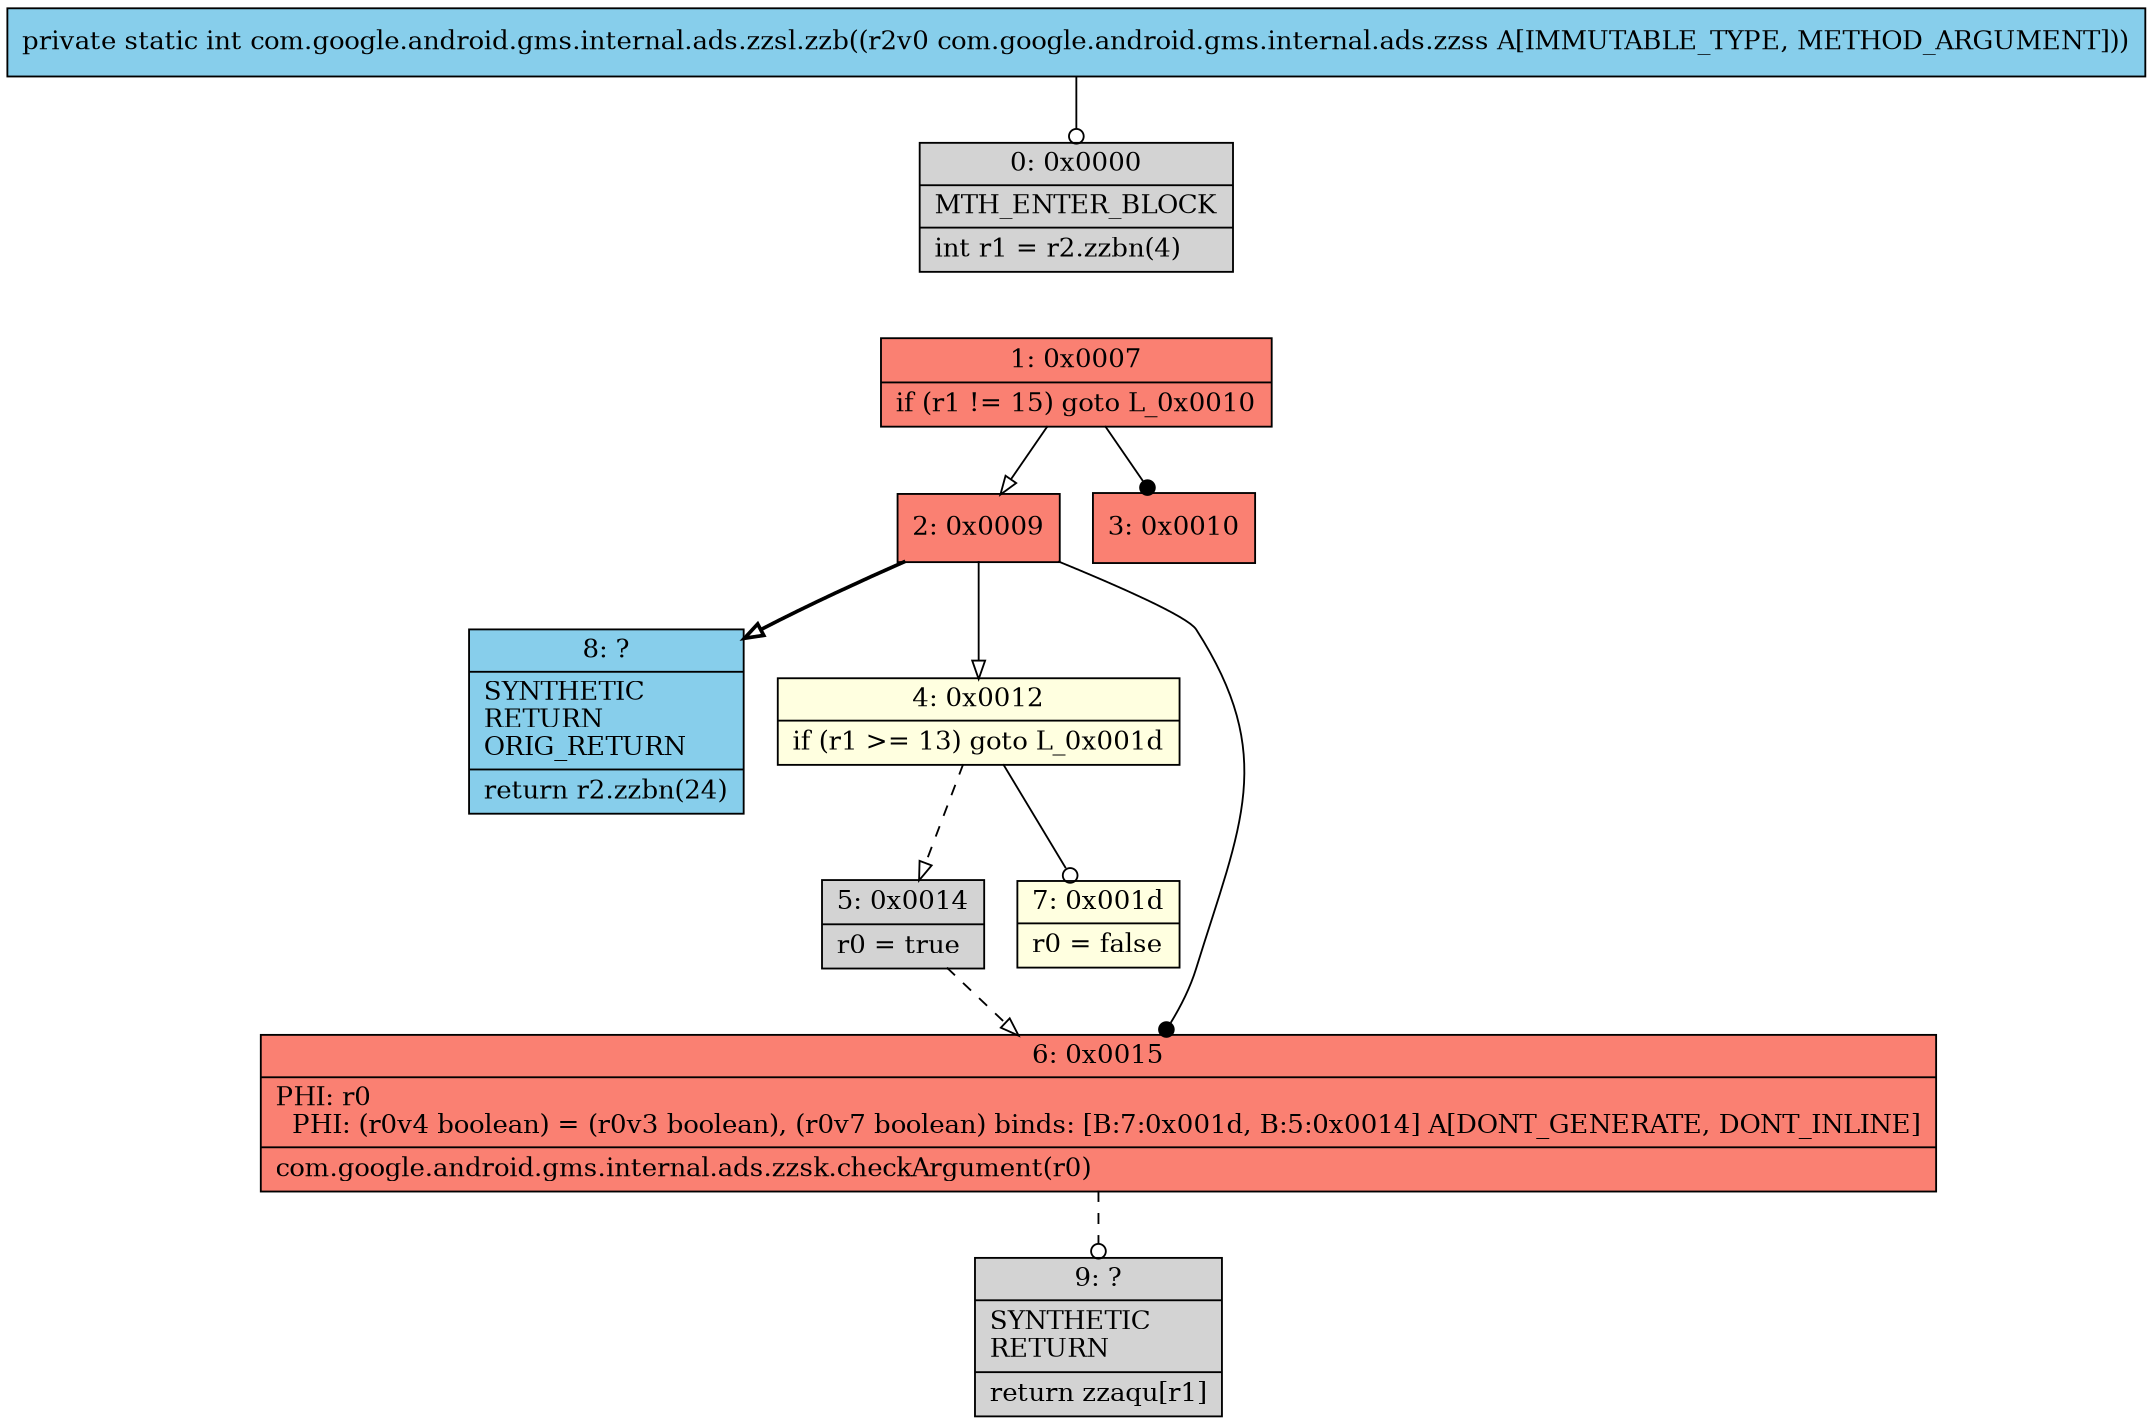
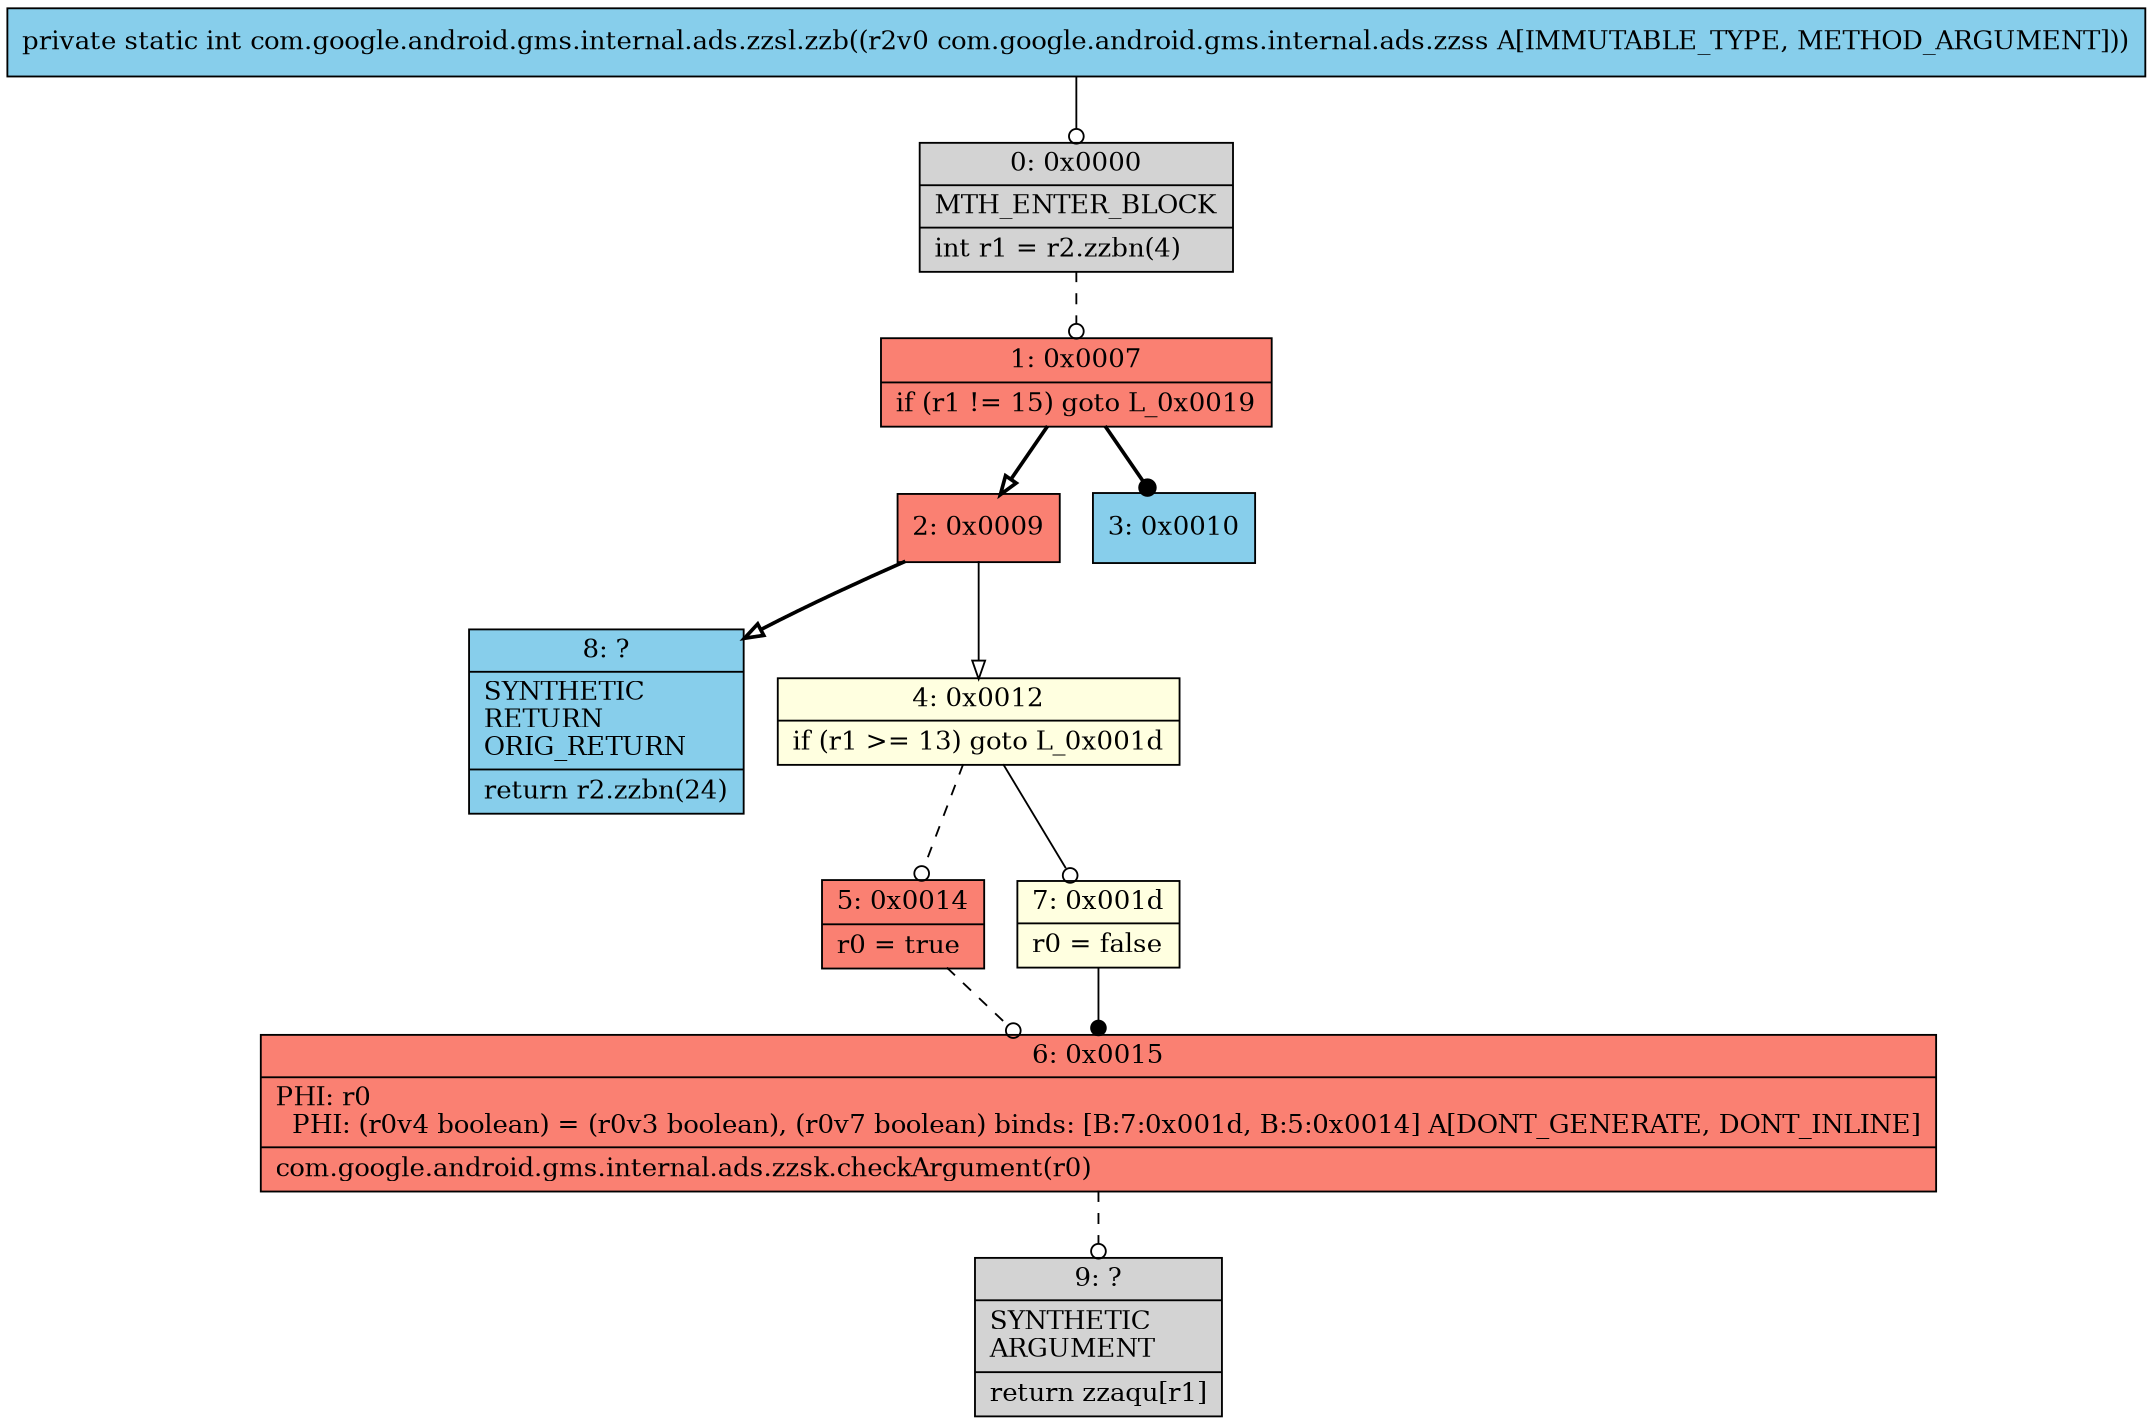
none -> (1076, 297)
(1076, 404) -> (1076, 404)
(1029, 453) -> (1029, 453)
(1124, 454) -> (1124, 454)
(1174, 528) -> (1174, 528)
(1243, 750) -> (1098, 994)
(945, 813) -> (945, 813)
(903, 924) -> (903, 924)
(977, 996) -> (977, 996)
(1050, 1349) -> (1073, 1349)
